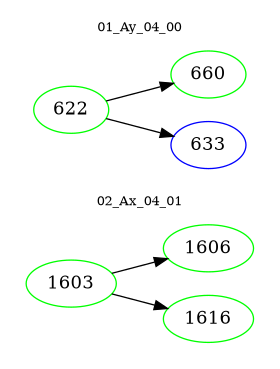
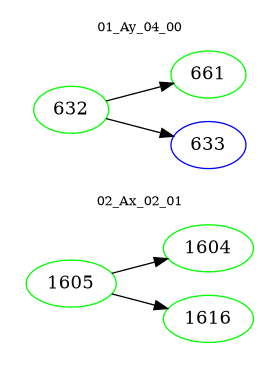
(208, 74) -> (208, 74)
(71, 110) -> (71, 110)
(140, 202) -> (140, 202)
(208, 248) -> (208, 248)
(71, 284) -> (71, 284)
